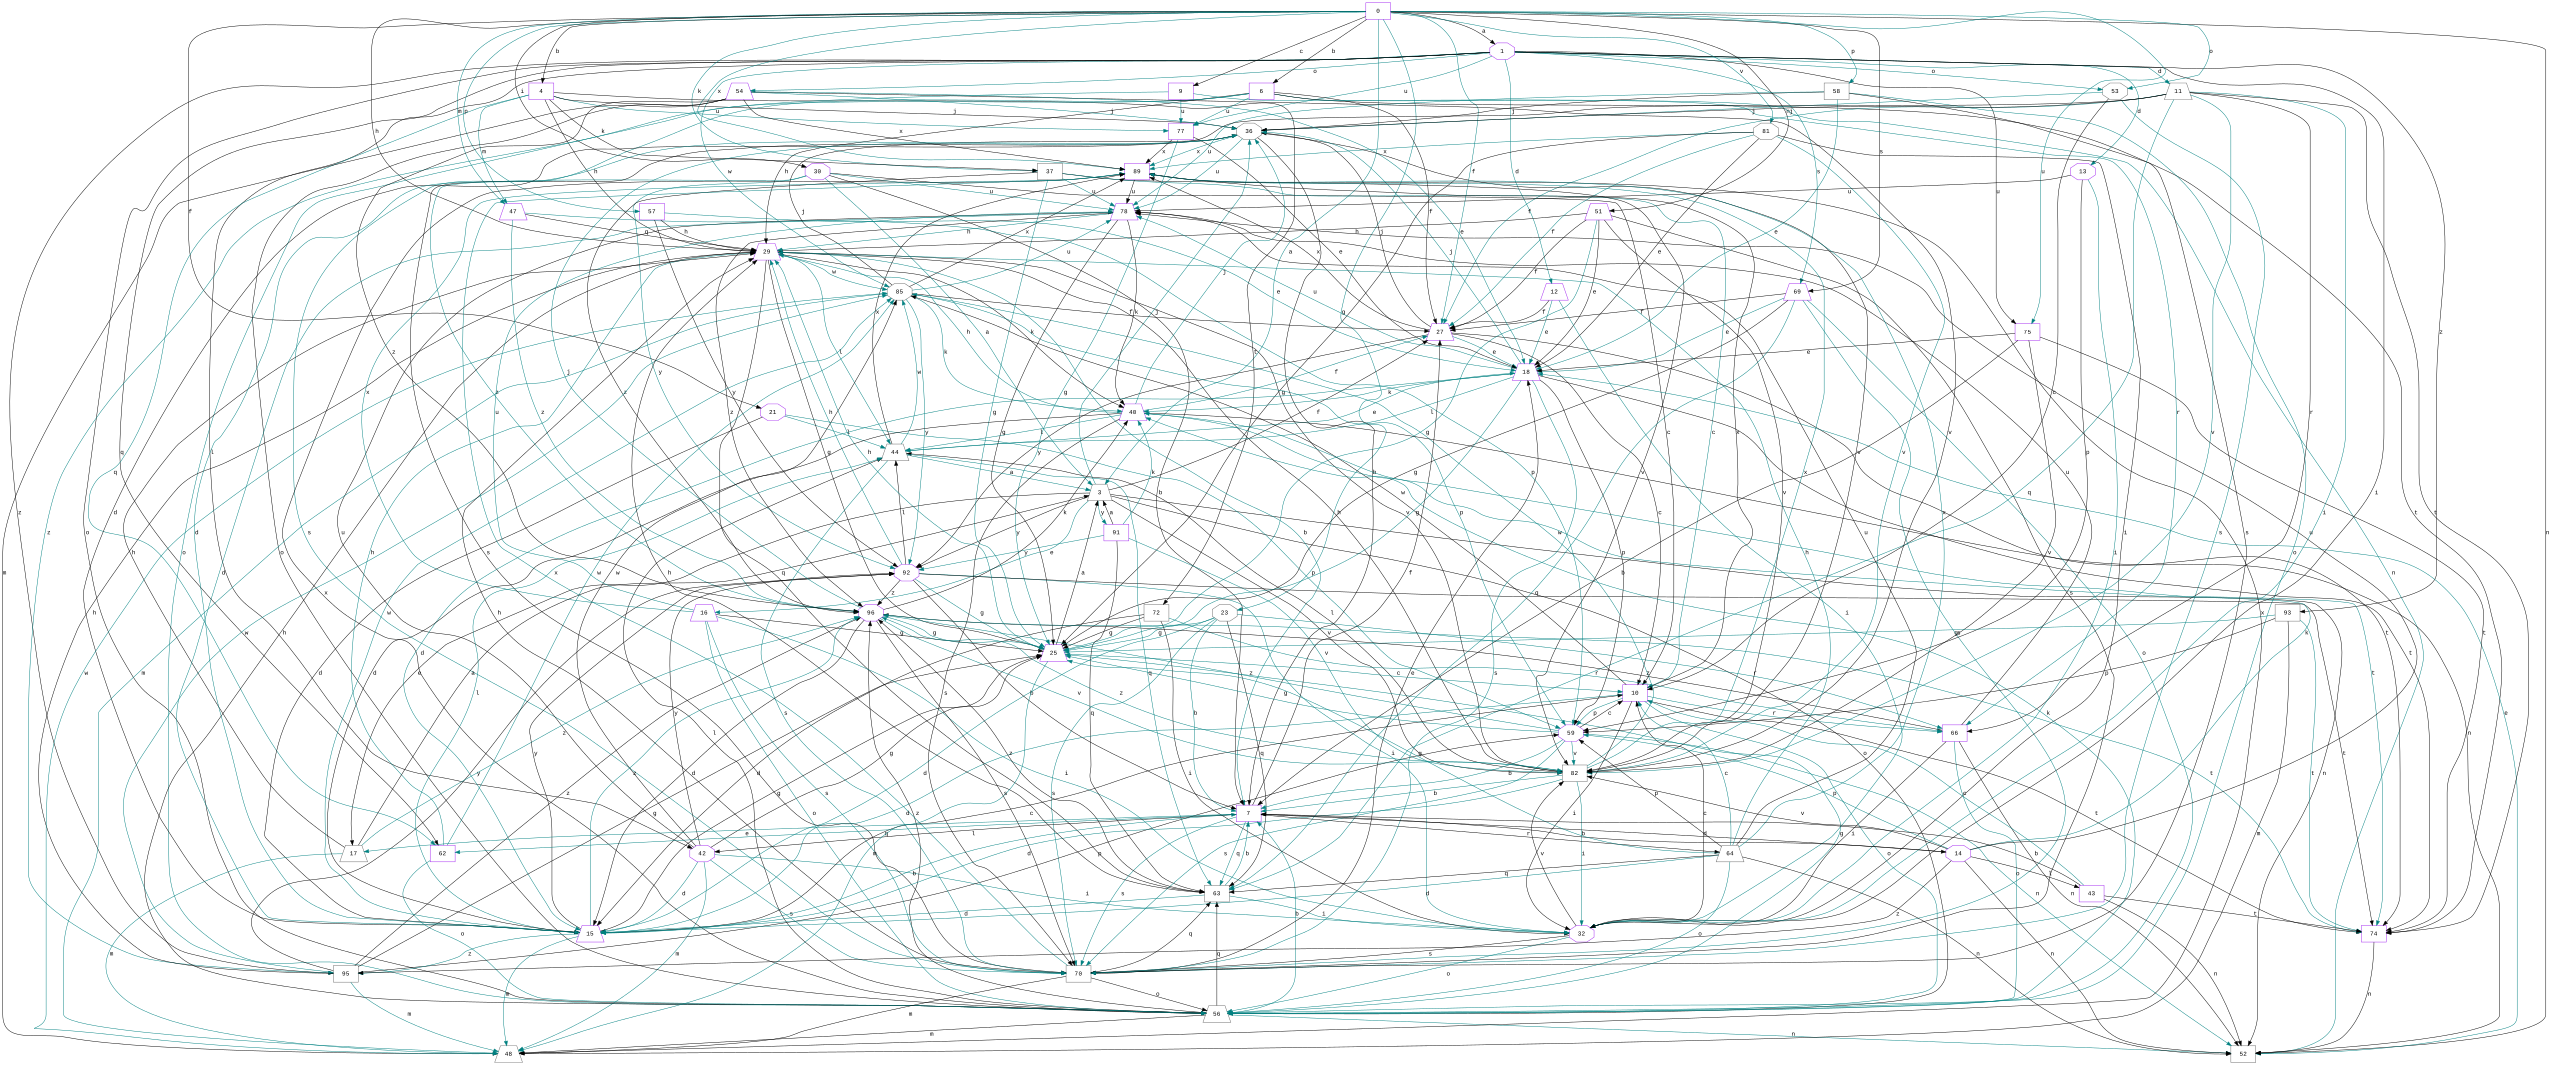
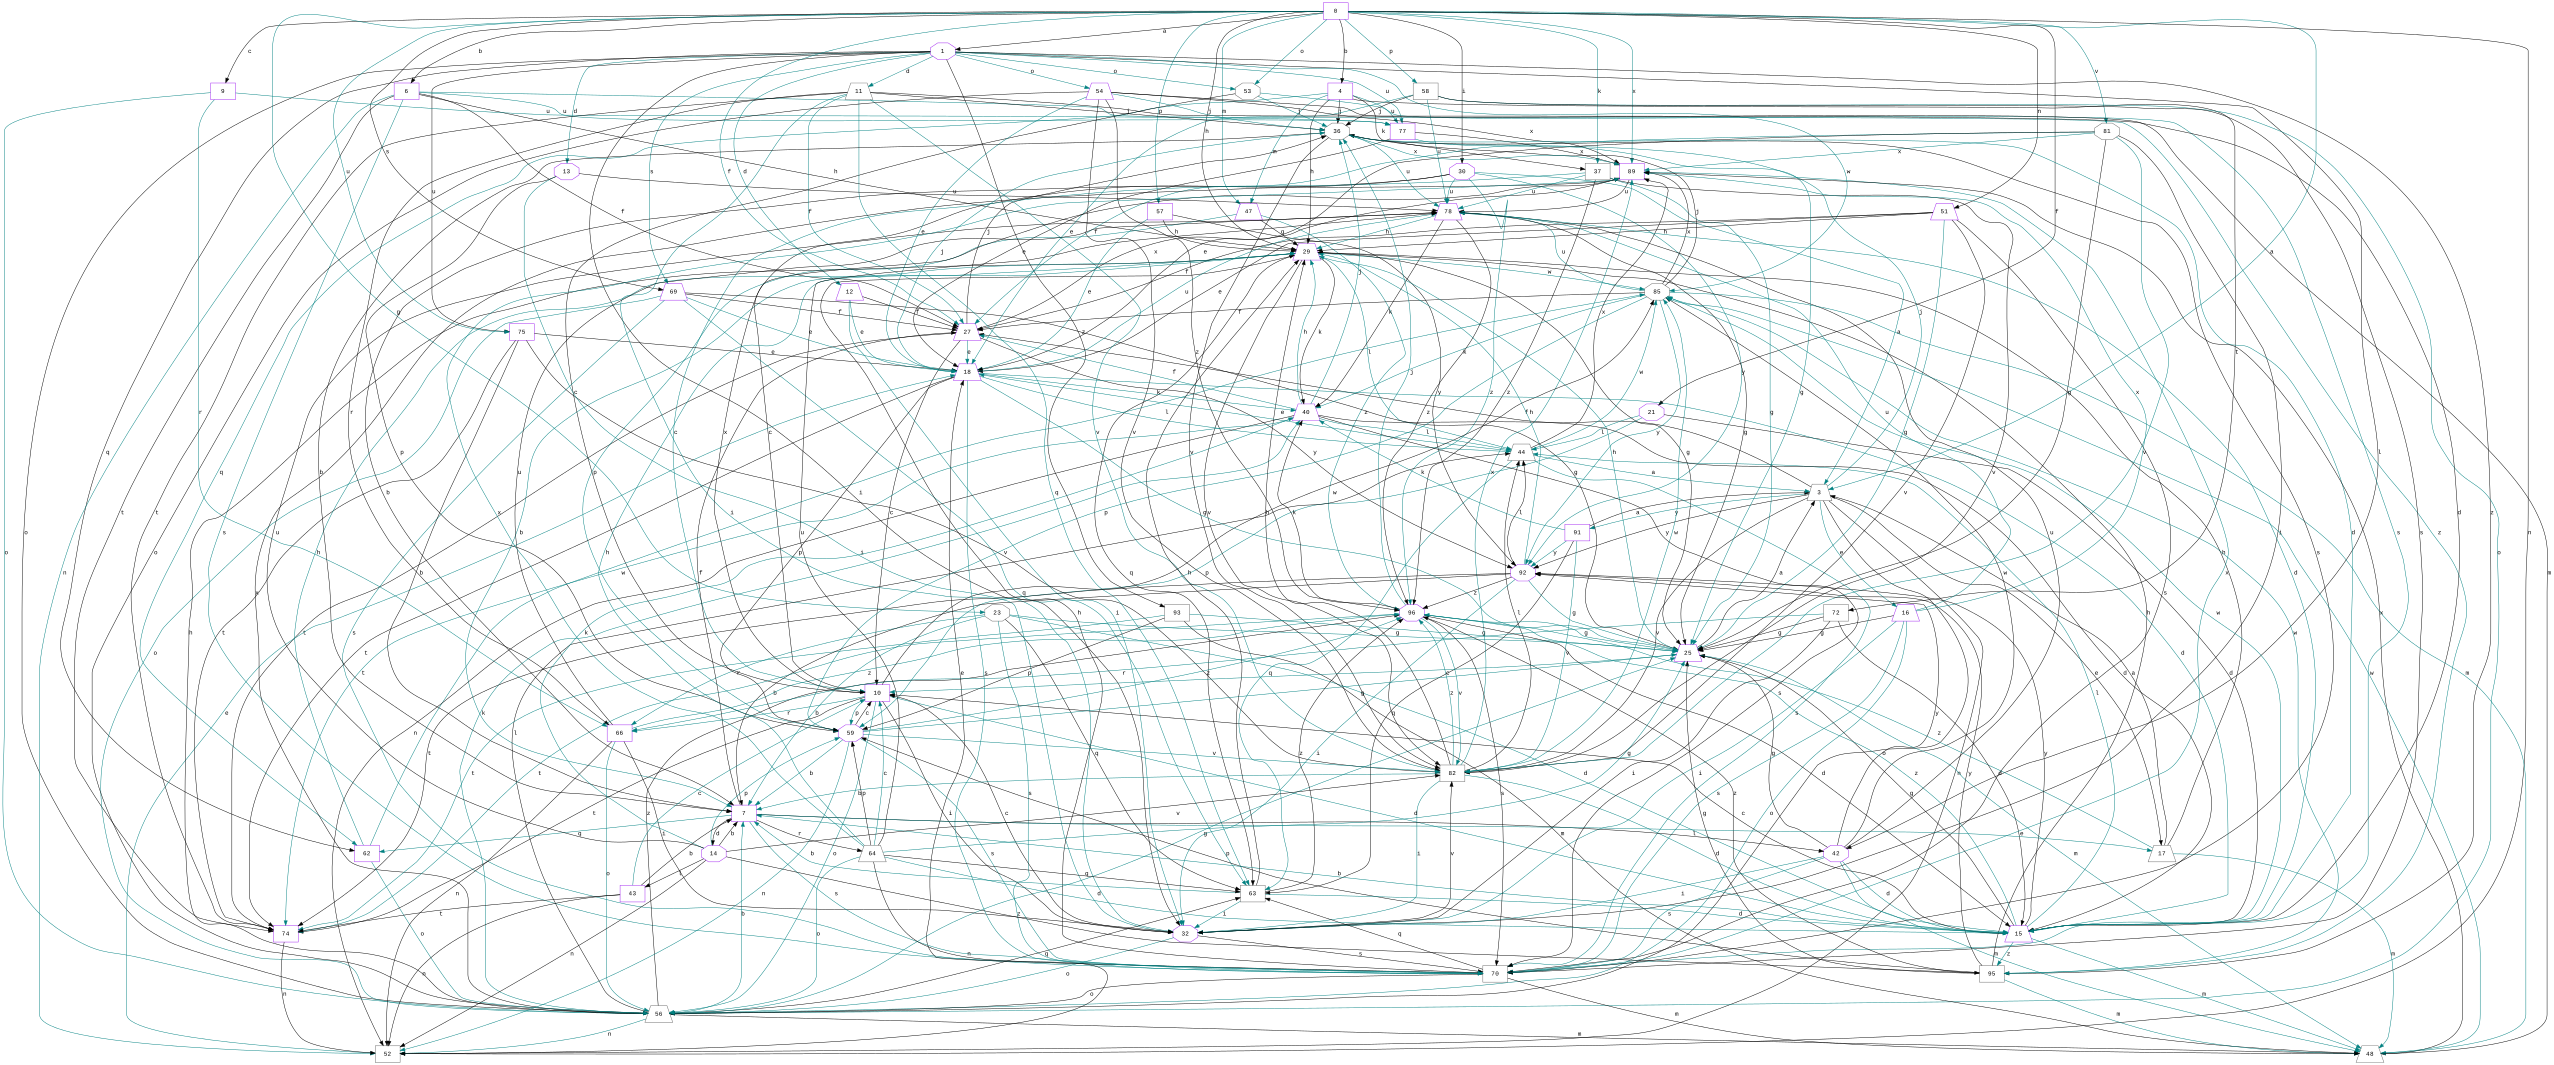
(1418, 646) -> (1009, 642)
(1234, 851) -> none
